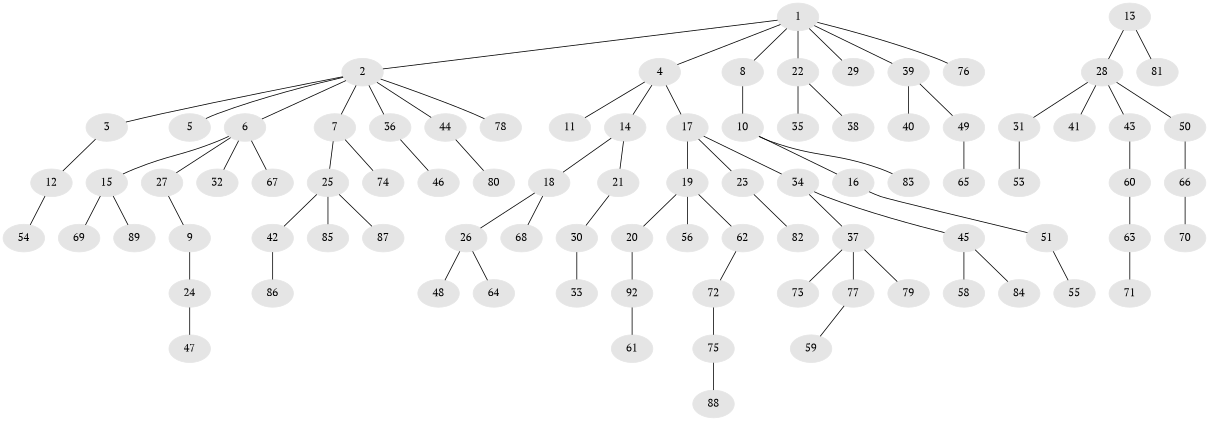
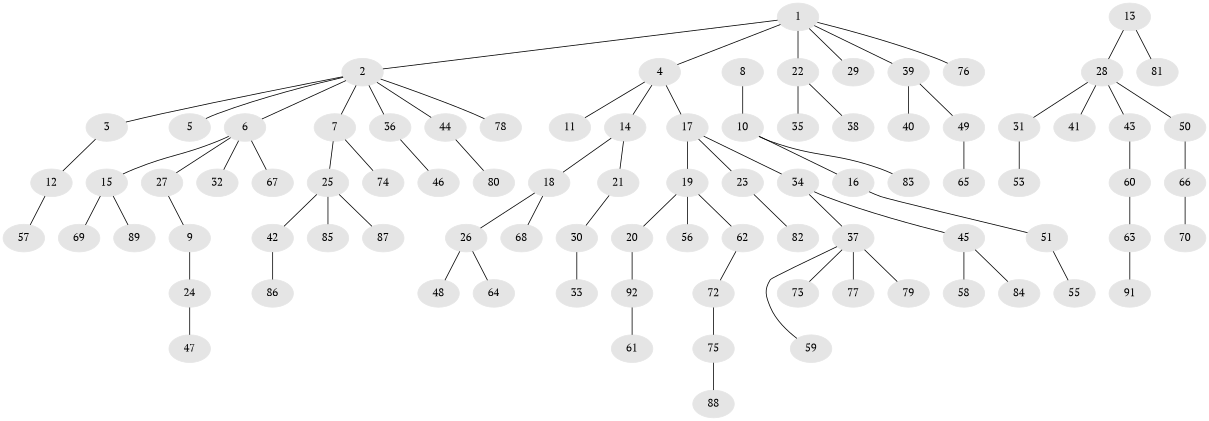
(770, 44) -> none
(24, 238) -> (24, 238)
(1130, 293) -> (1130, 293)
(832, 321) -> (772, 279)
